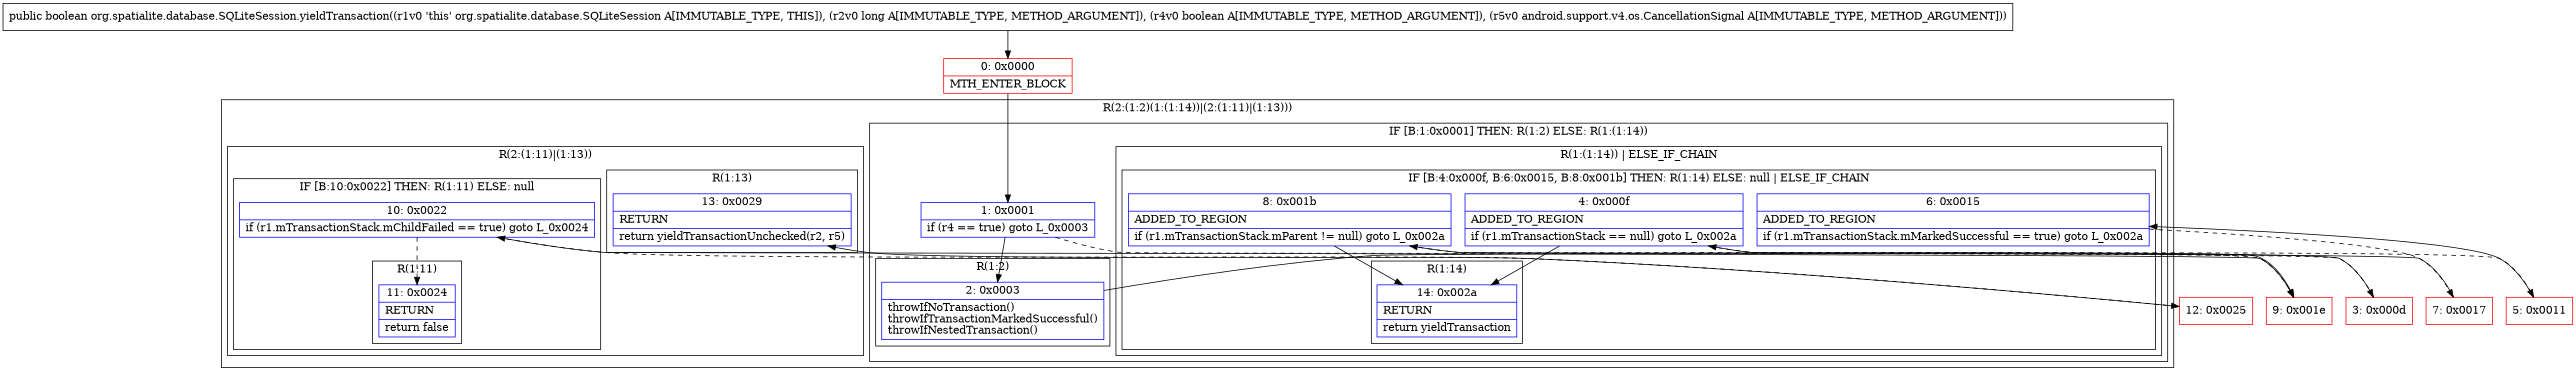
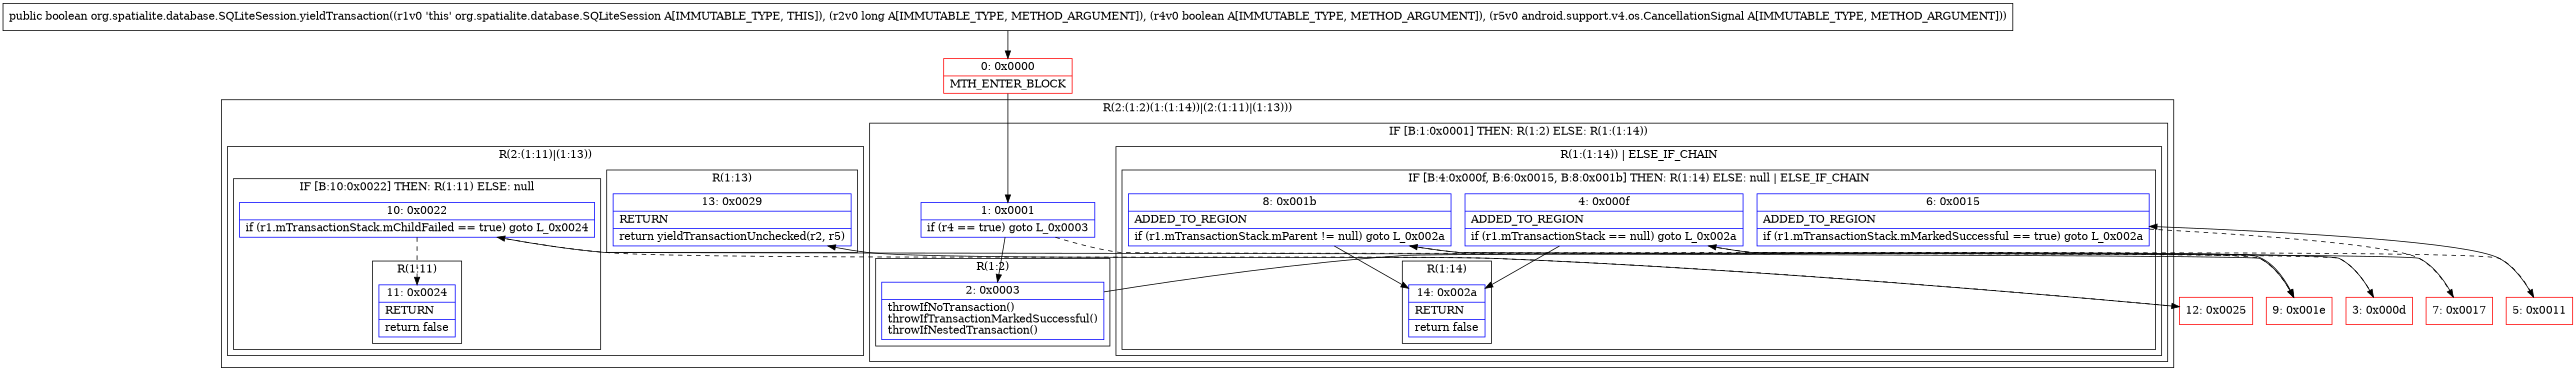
(1447, 328) -> (1447, 328)
